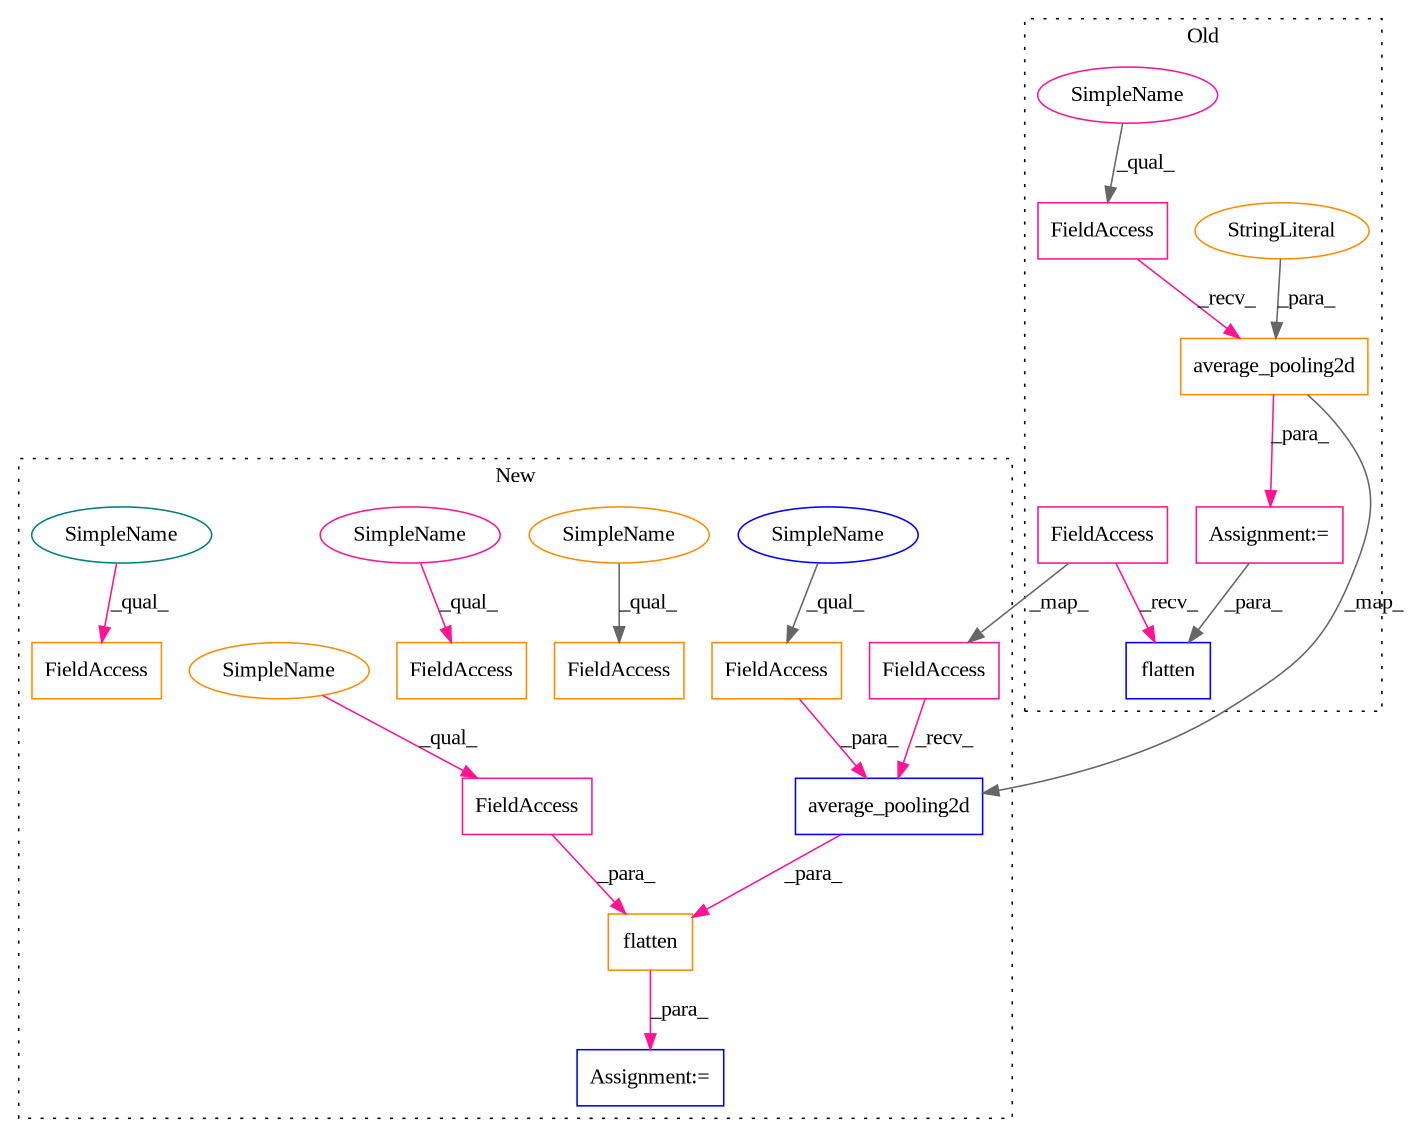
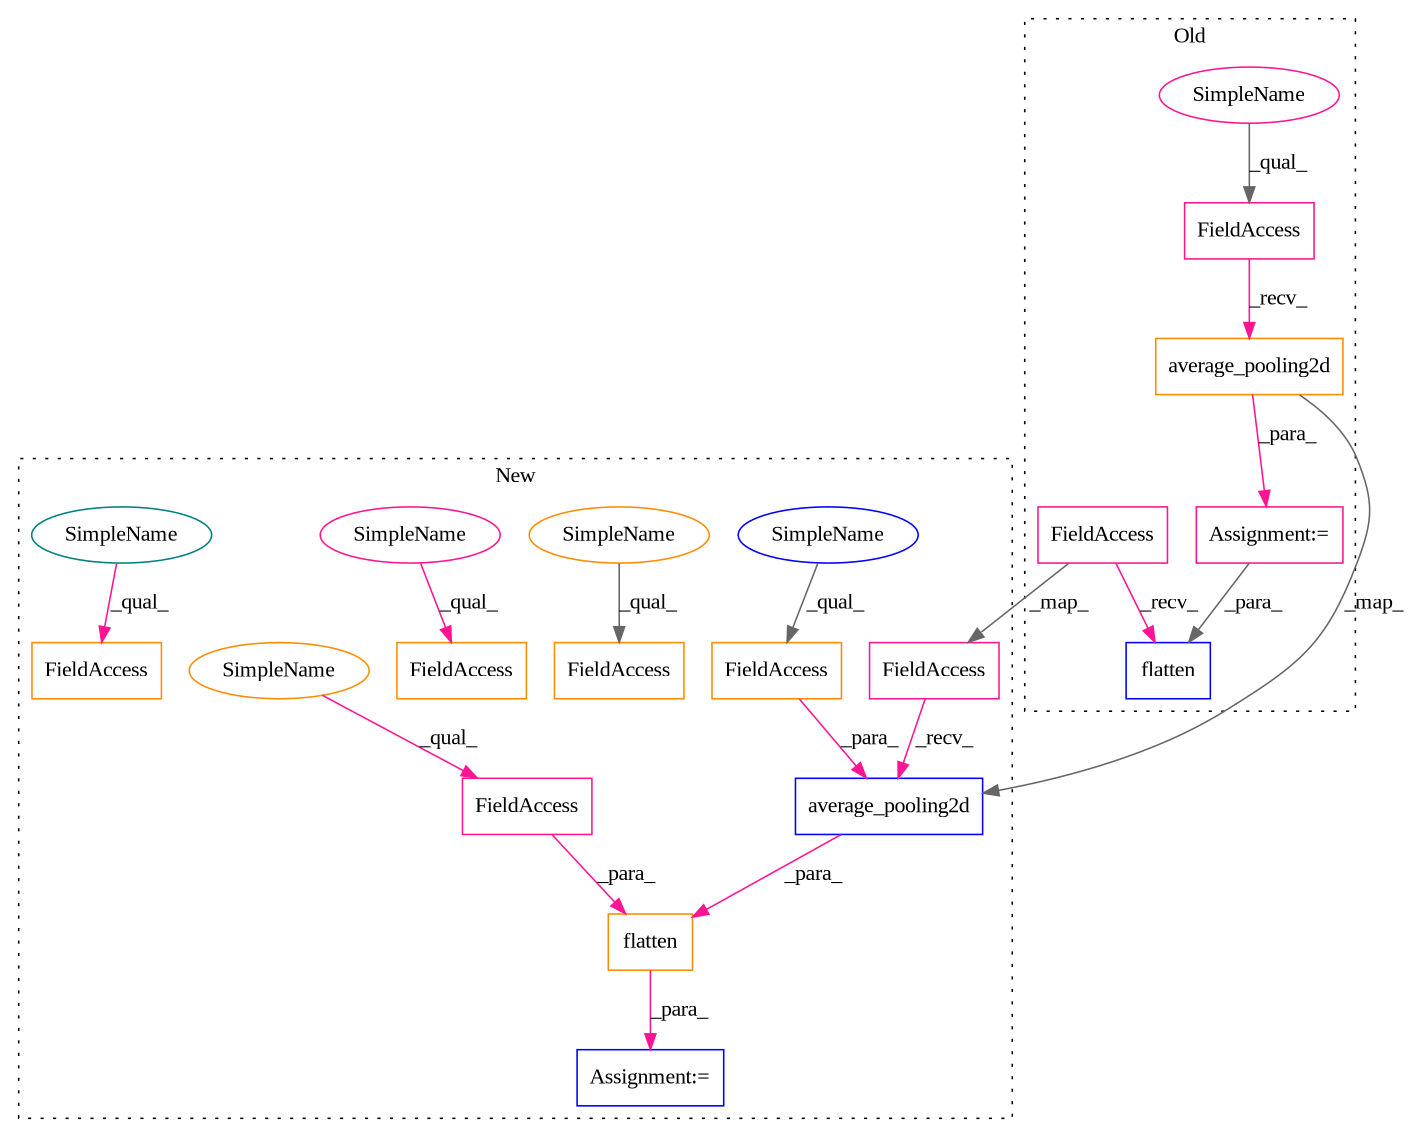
(1282, 231) -> none
